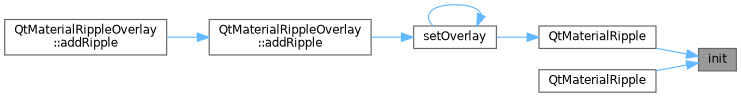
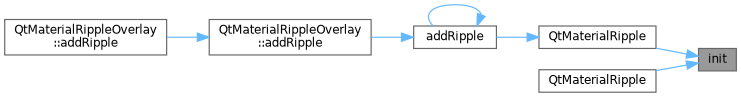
(455, 37) -> (455, 37)
